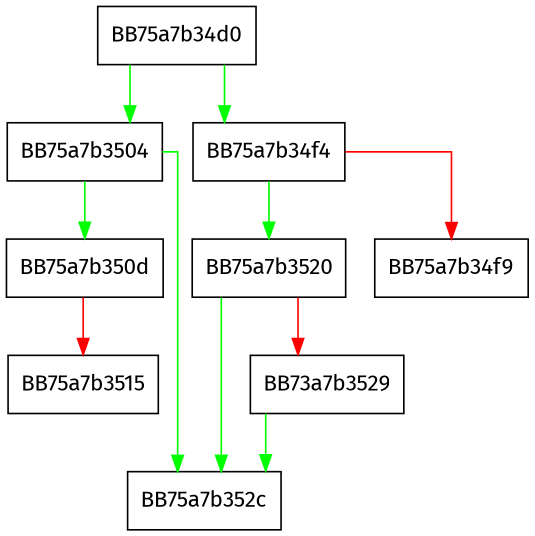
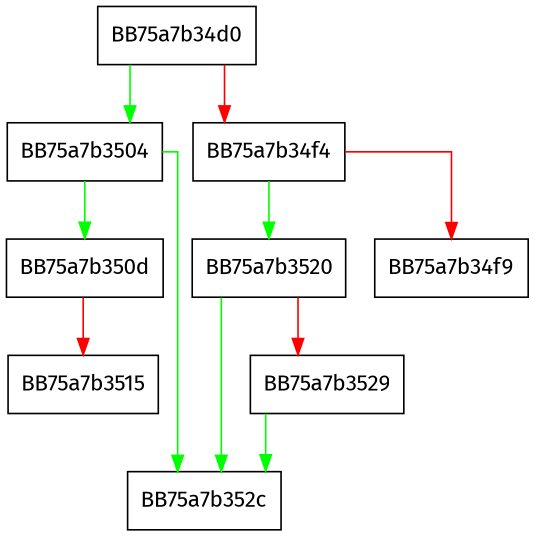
(225, 85) -> (225, 85)
(327, 384) -> (327, 384)
